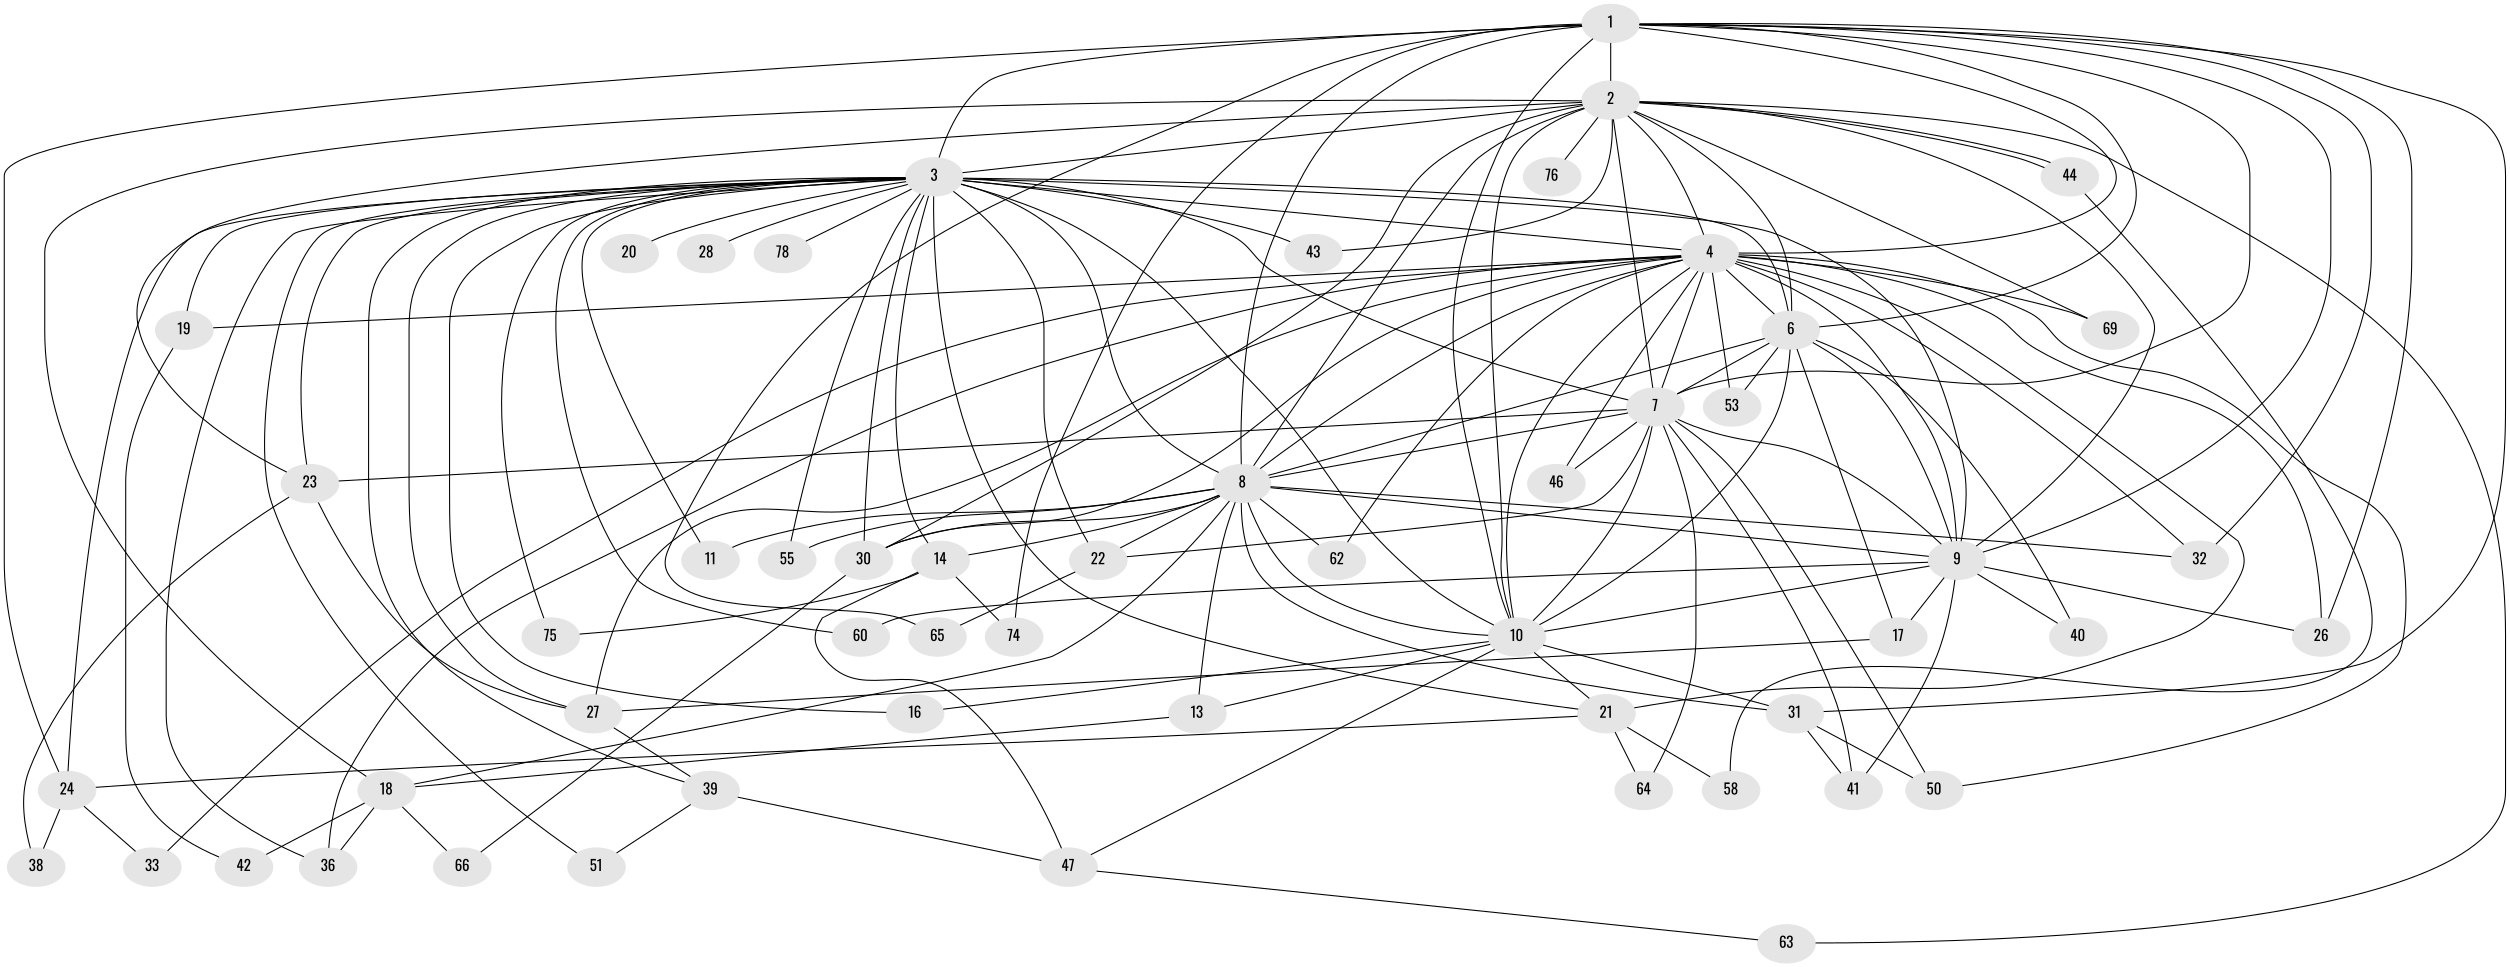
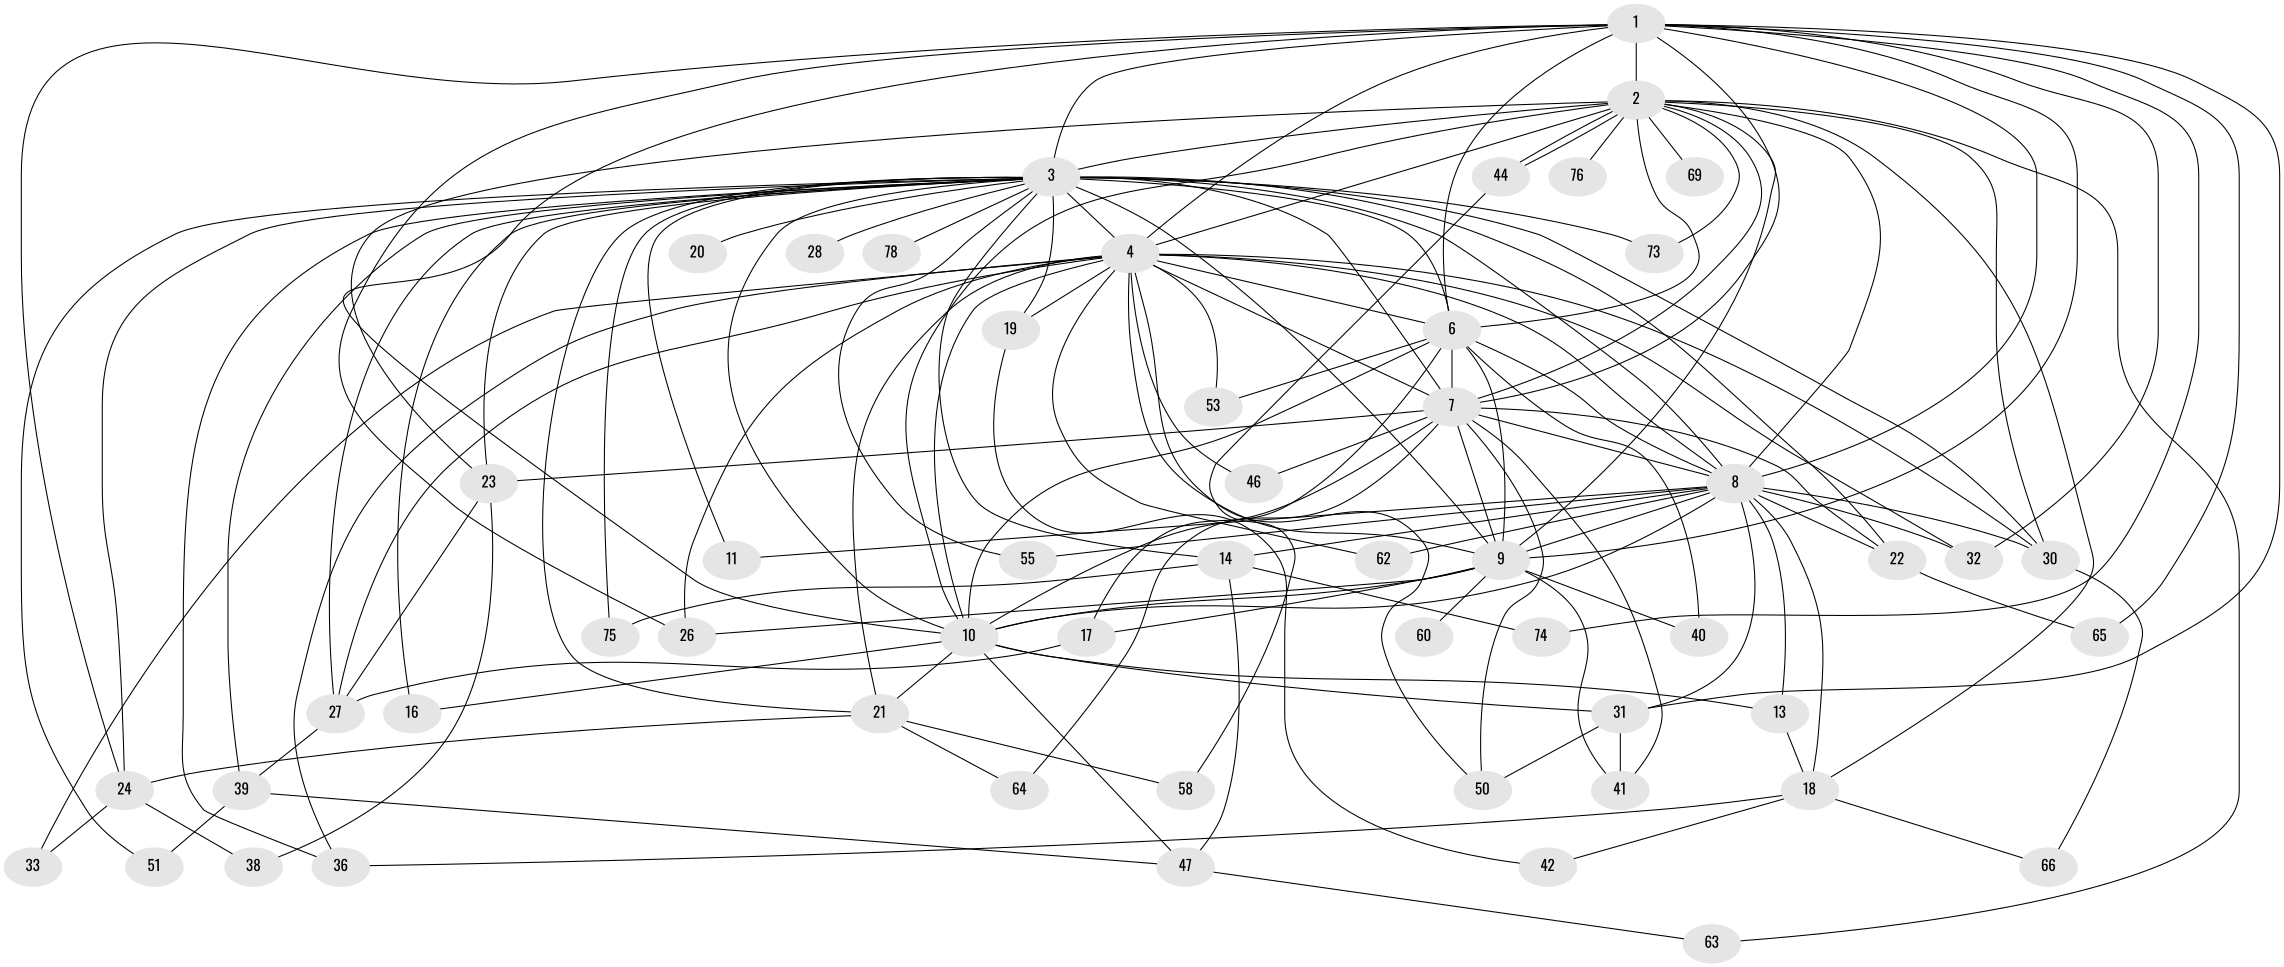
(1313, 254) -> (1654, 254)
(1915, 279) -> none
(557, 347) -> none
